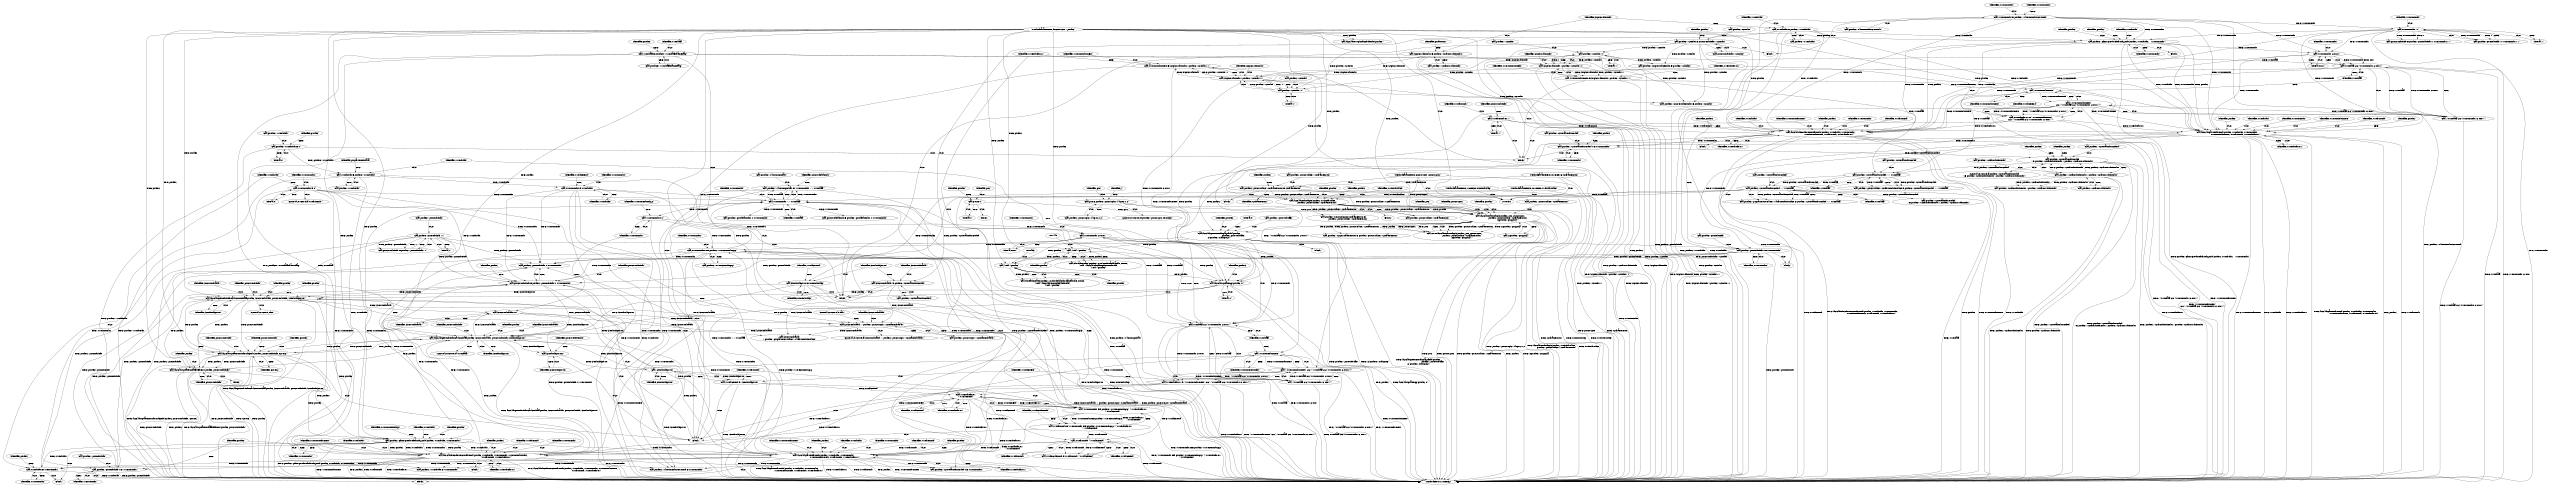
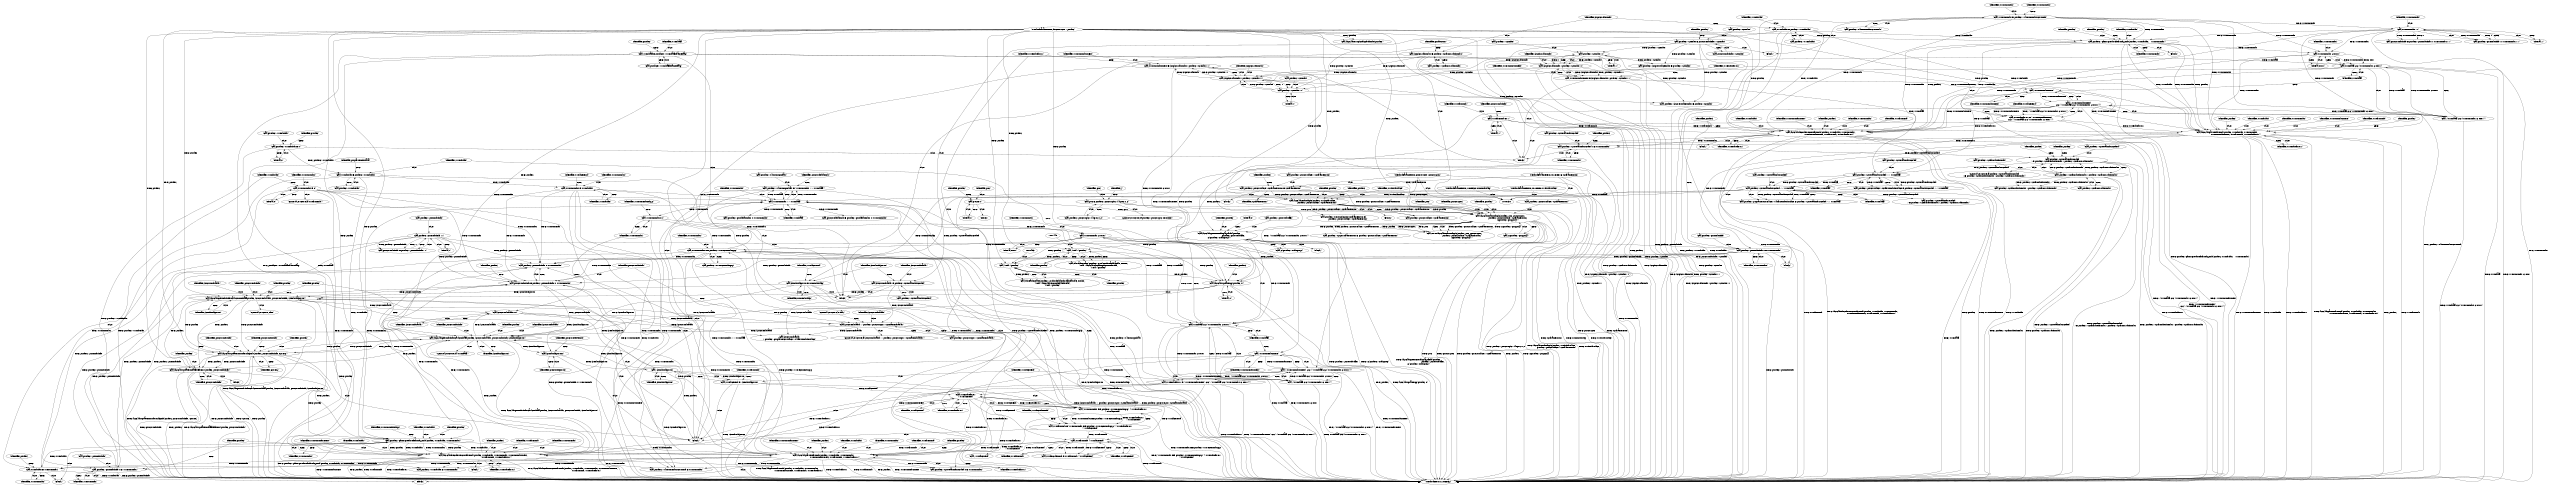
none -> (1925, 19)
(472, 236) -> (472, 236)
none -> (1289, 251)
none -> (979, 456)
